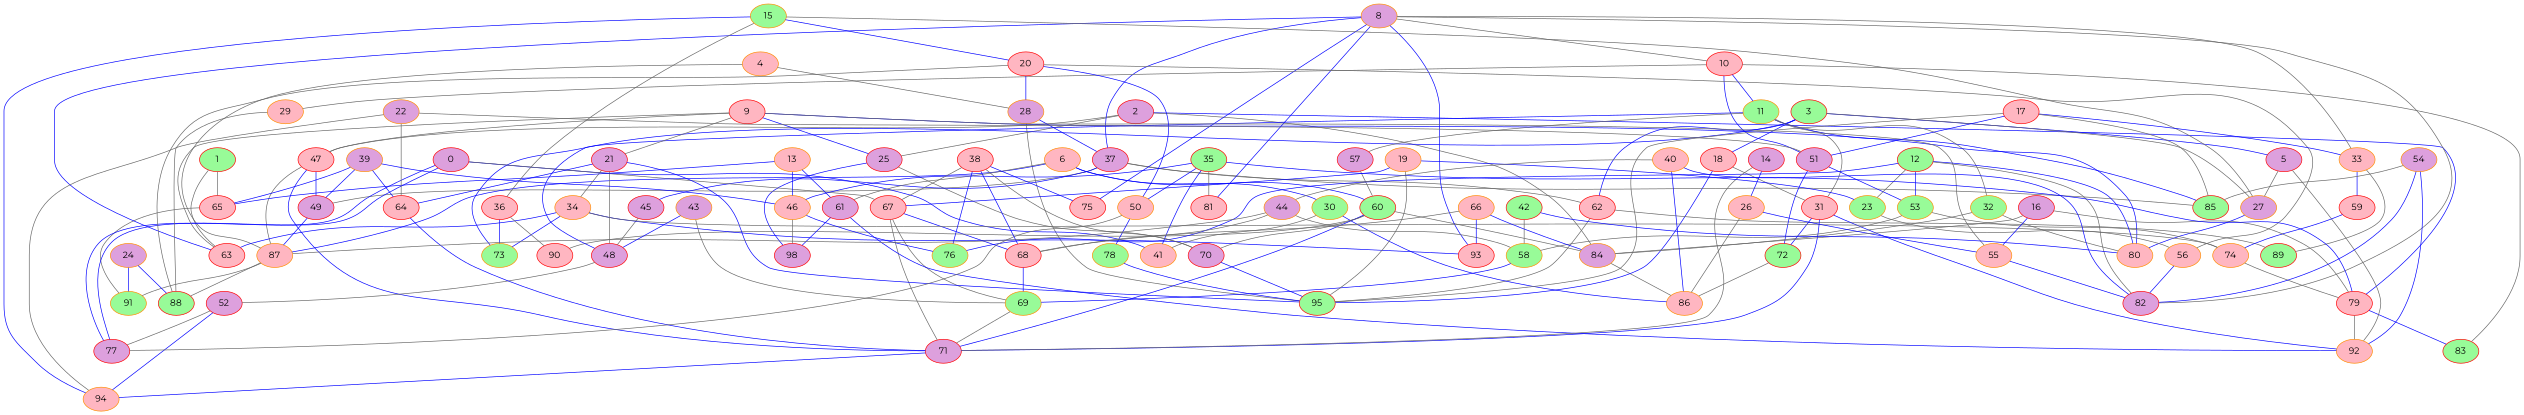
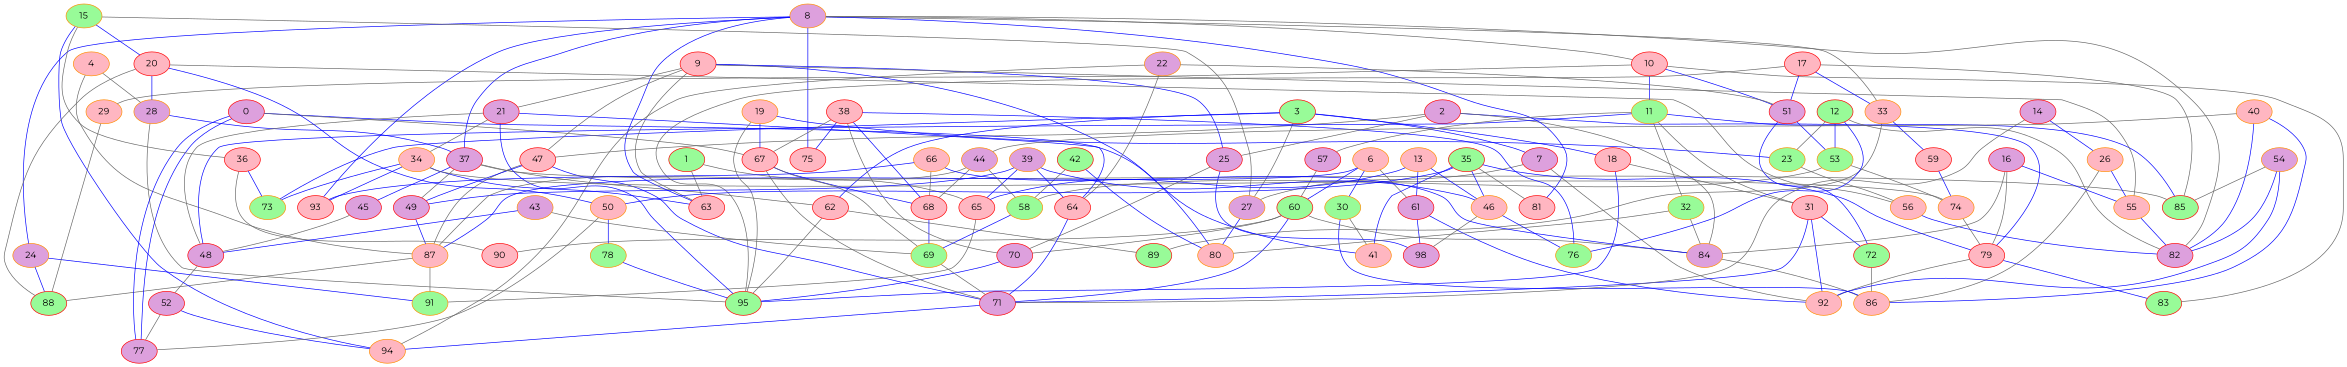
none -> (326, 29)
(2284, 160) -> (1540, 160)
(2049, 176) -> none
